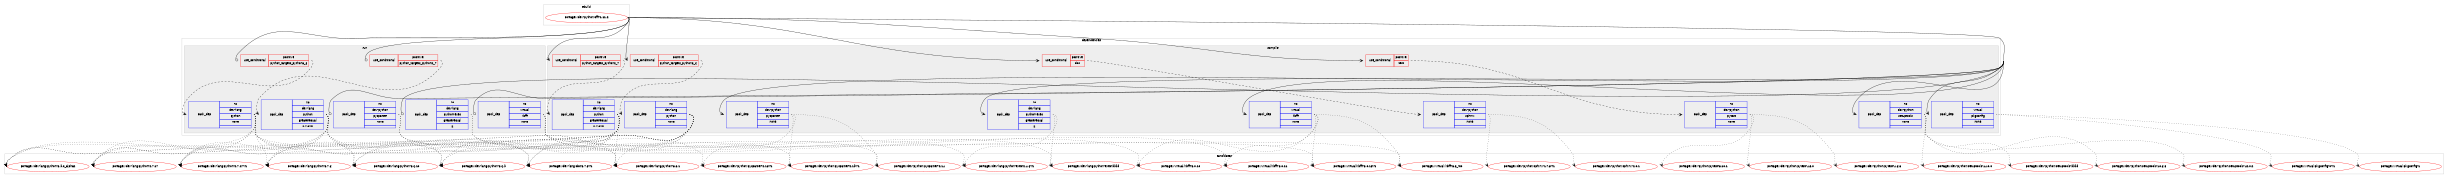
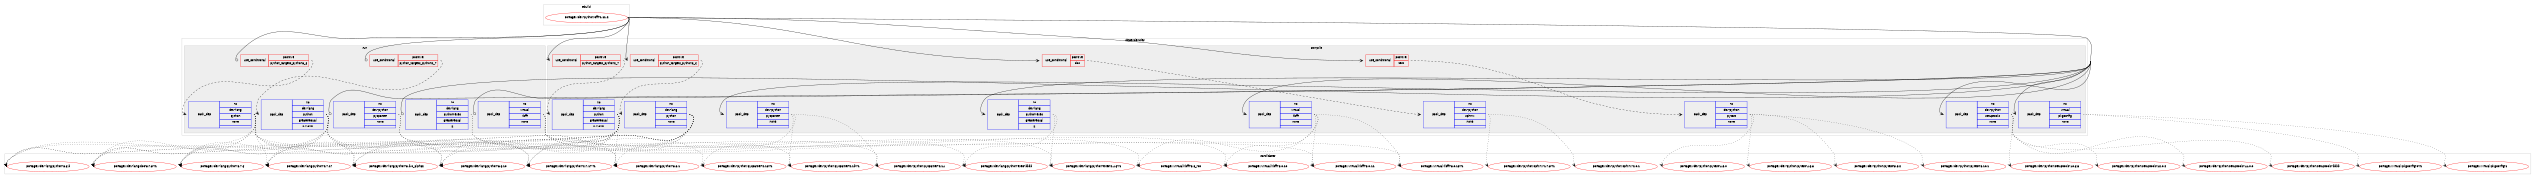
none -> (1878, 167)
